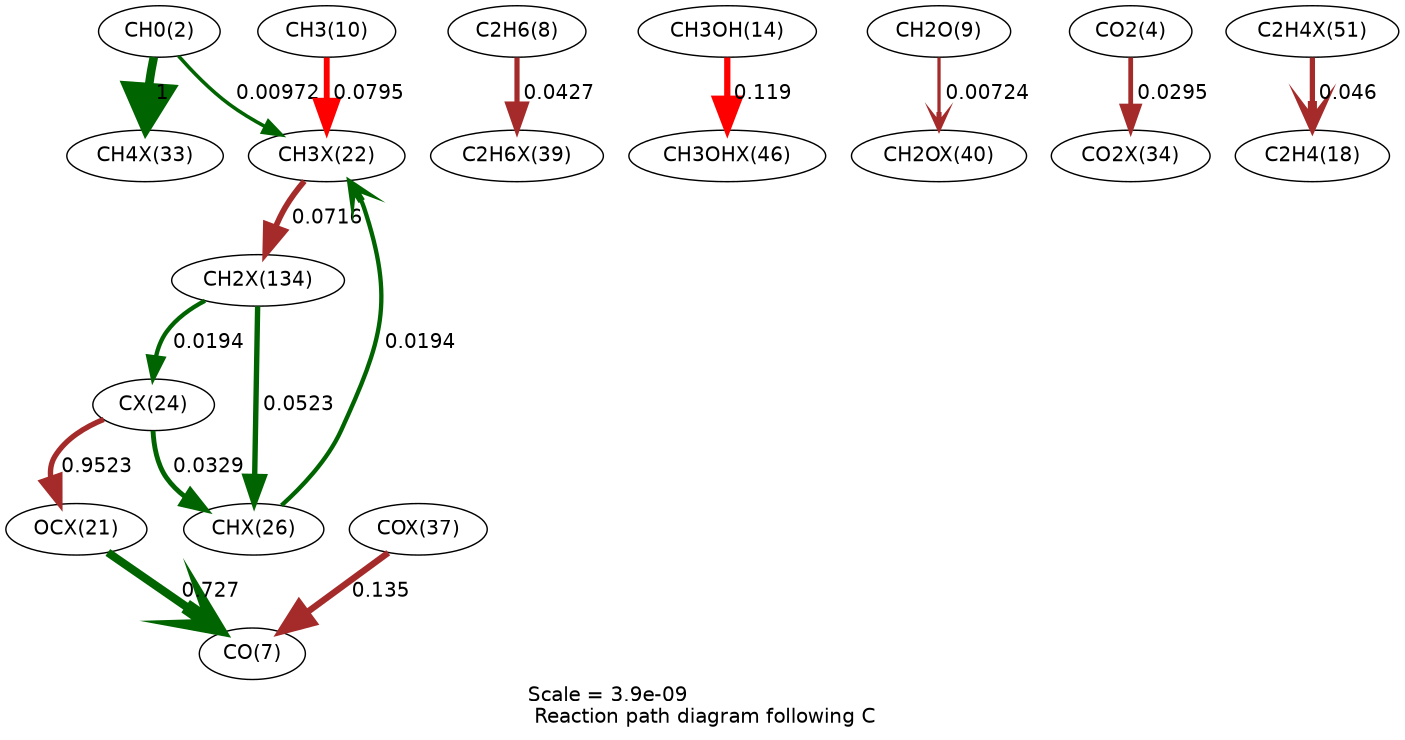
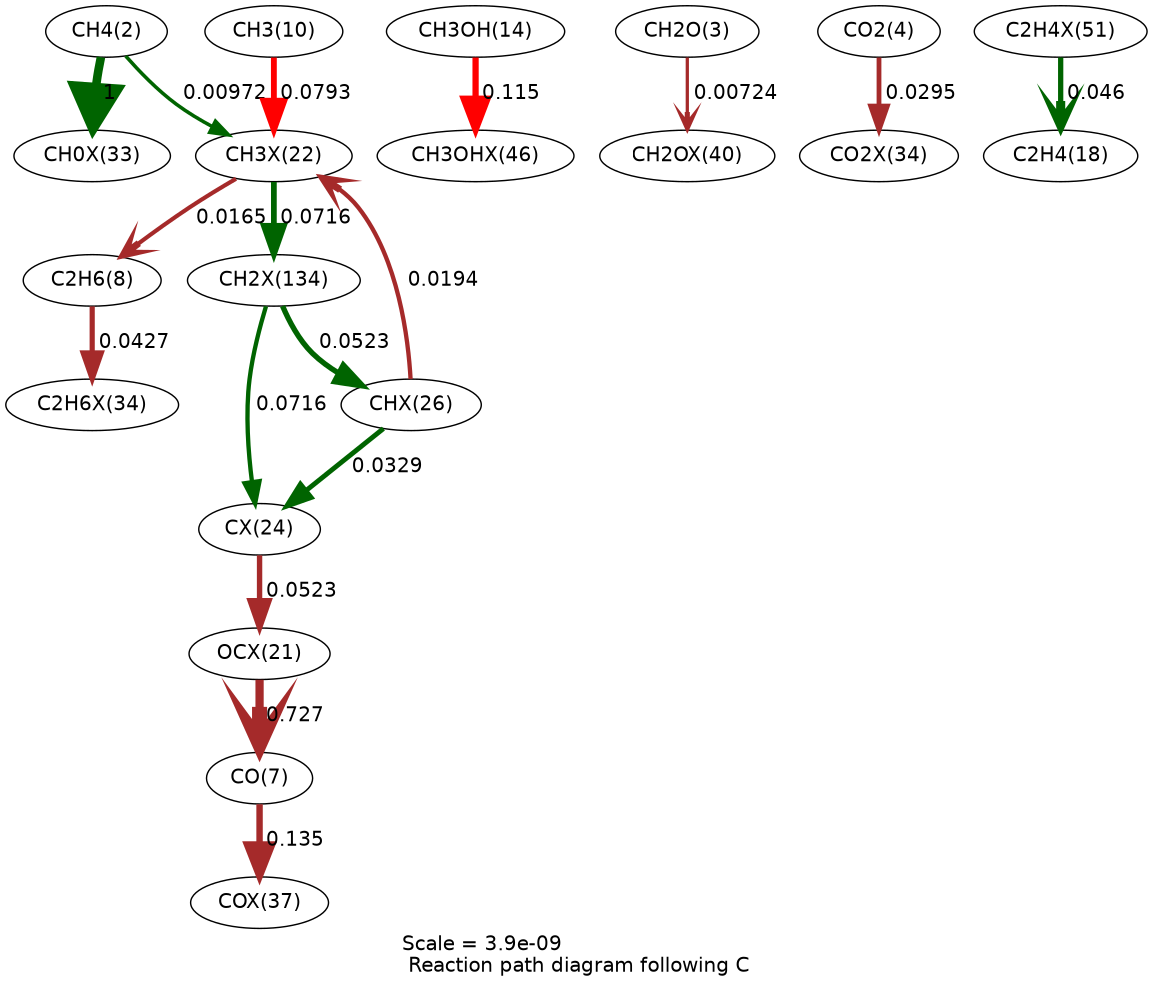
(159, 31) -> (106, 31)
(939, 31) -> (687, 31)
(1312, 80) -> (1061, 80)
(366, 94) -> (313, 94)
(760, 94) -> (508, 94)
(145, 156) -> (92, 156)
(517, 156) -> (92, 405)
(288, 203) -> (274, 204)
none -> (186, 210)
(206, 343) -> (289, 405)
(369, 364) -> (393, 276)
(94, 467) -> (299, 592)
(161, 468) -> (345, 460)
(148, 580) -> (260, 695)
(347, 583) -> (260, 824)
